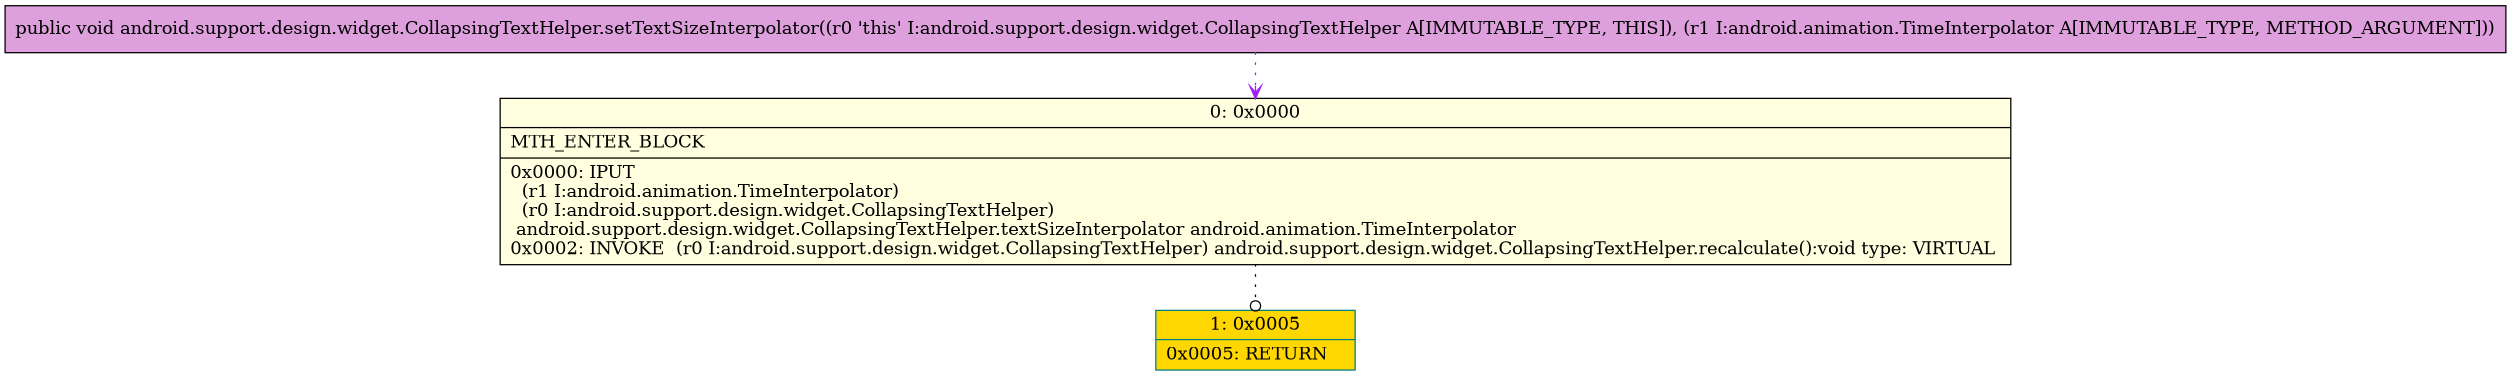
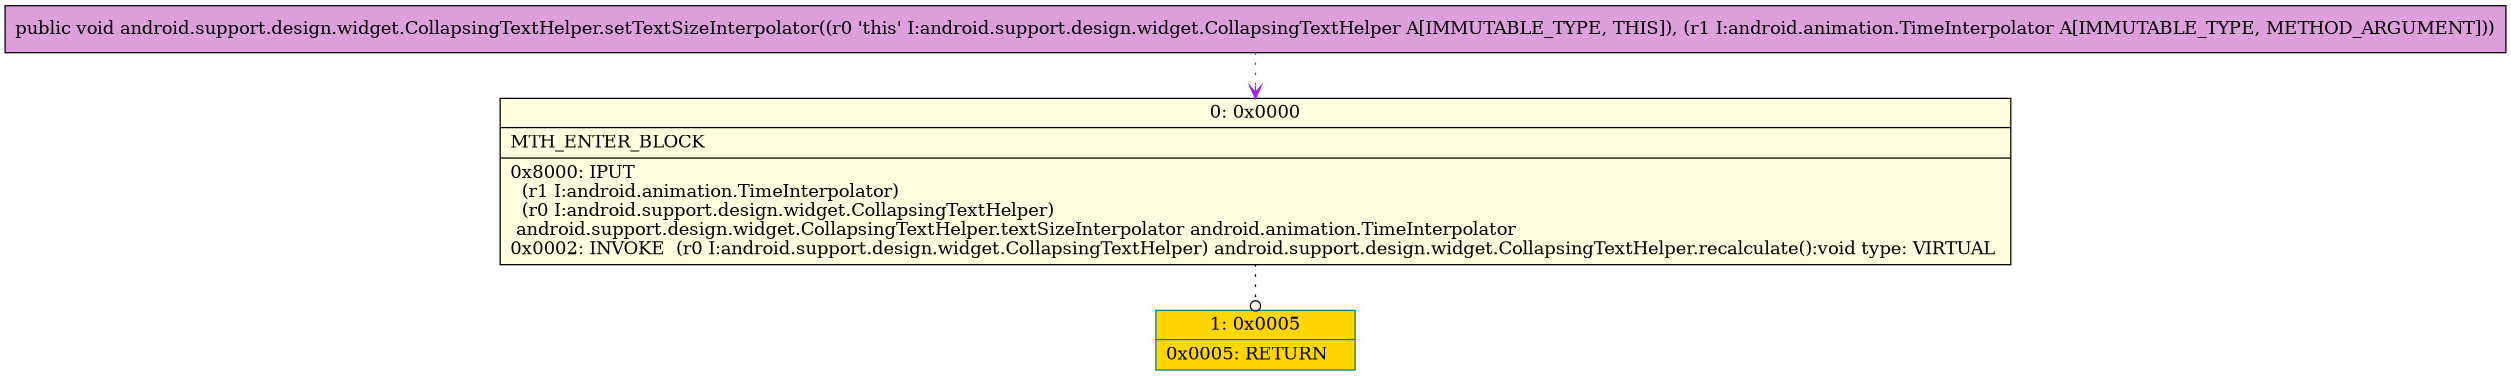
(578, 173) -> (578, 173)
